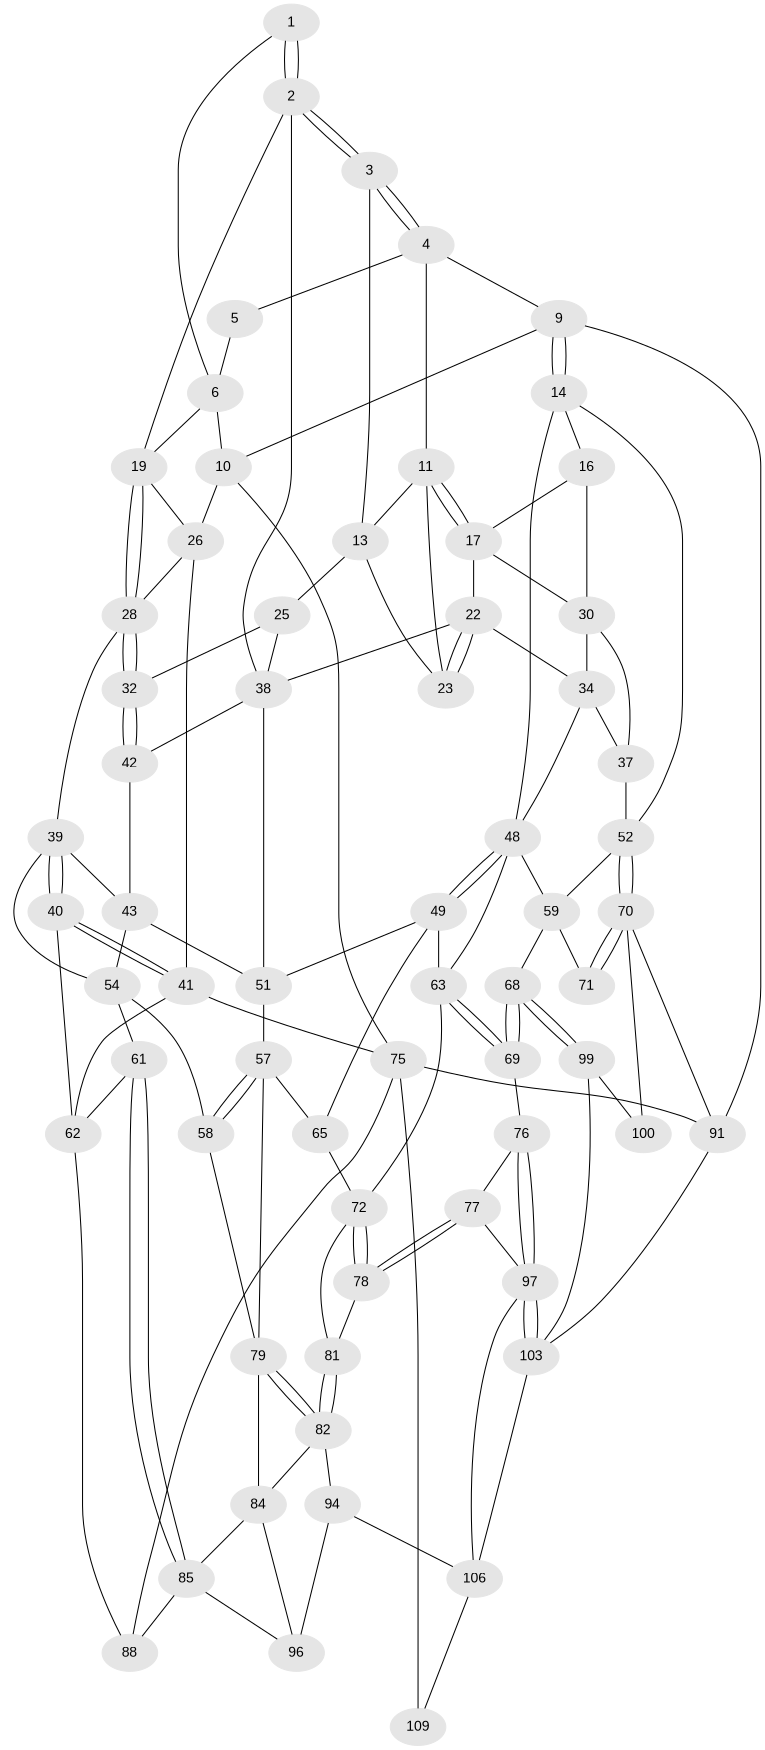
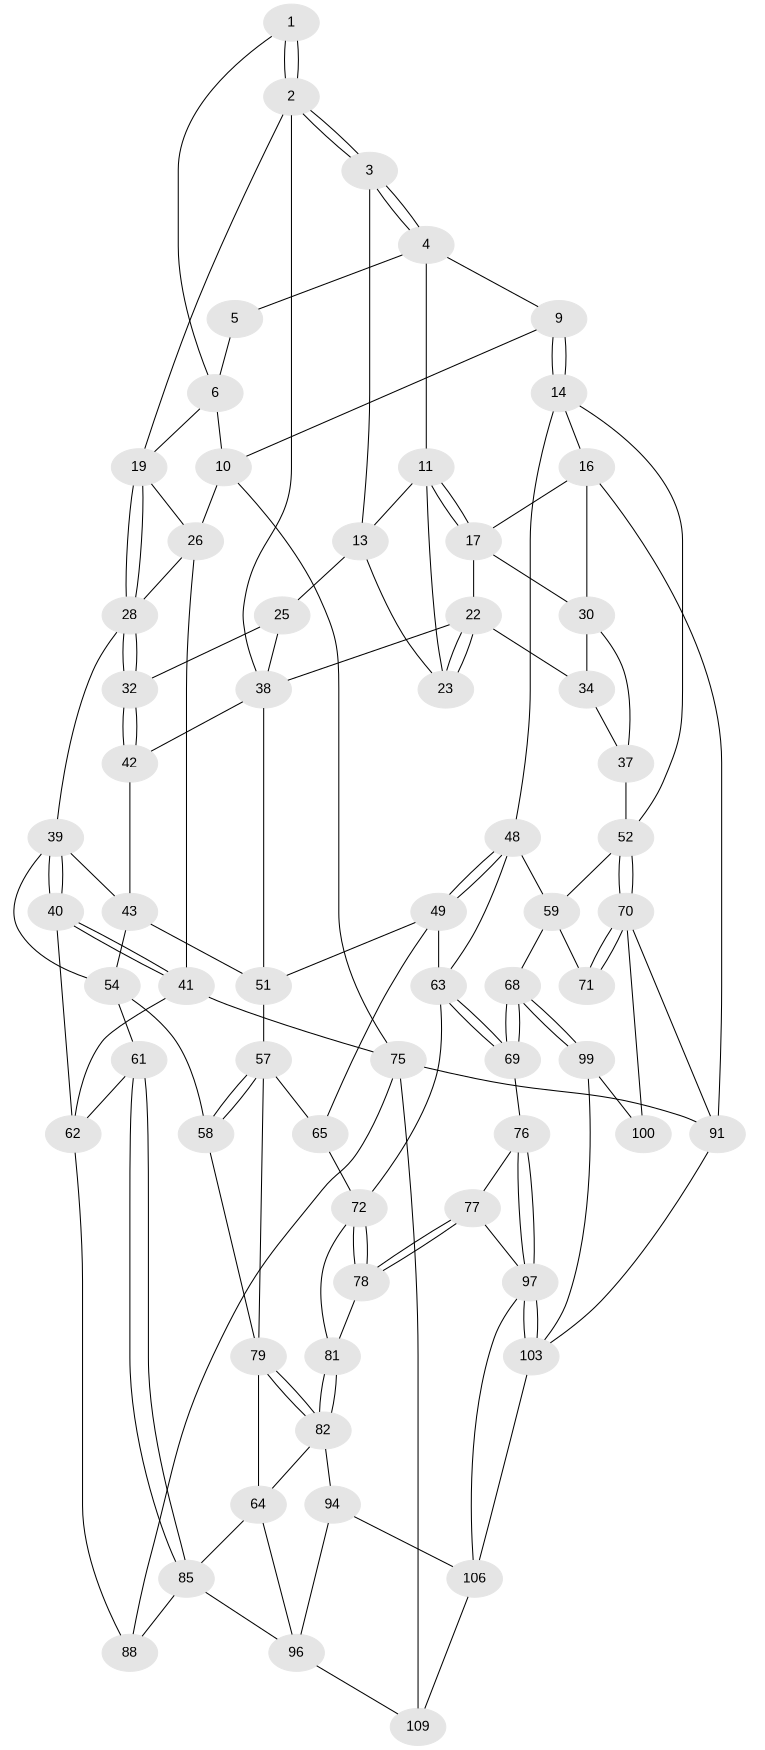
(761, 674) -> (722, 784)
(553, 765) -> none
(259, 1505) -> (259, 1505)
none -> (357, 1690)
